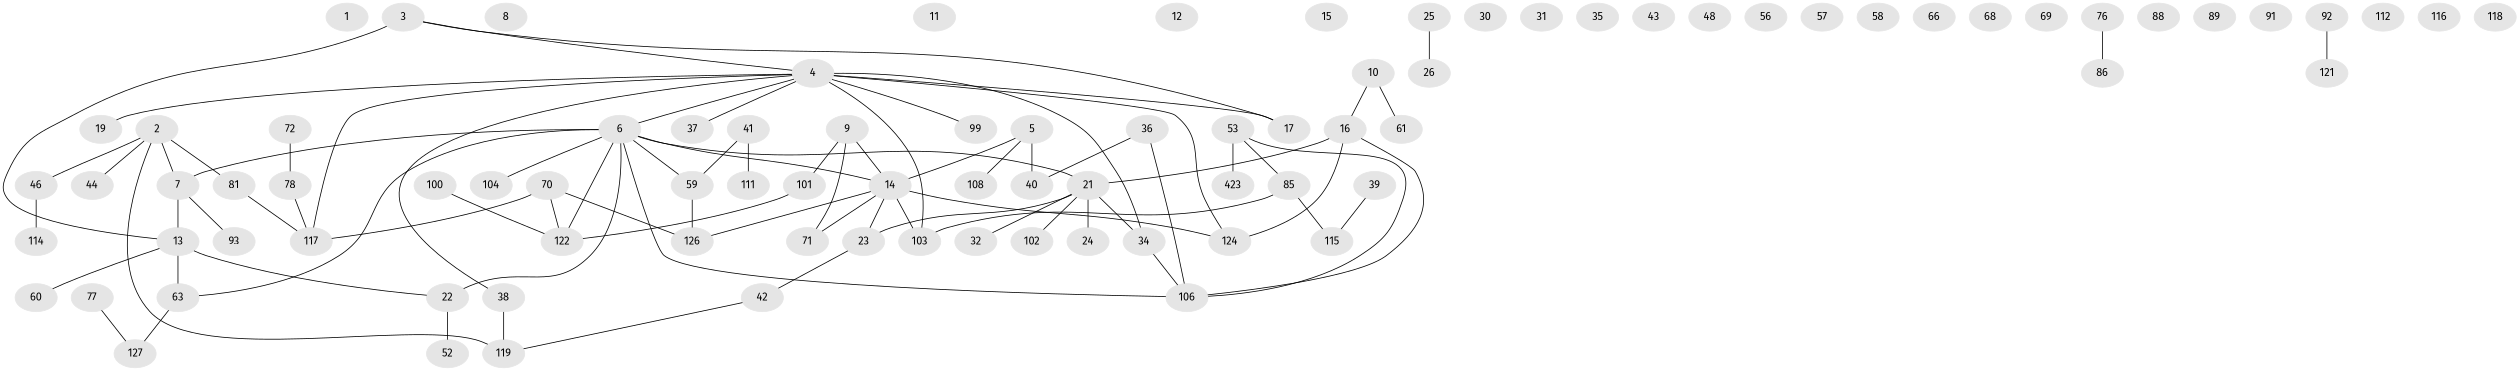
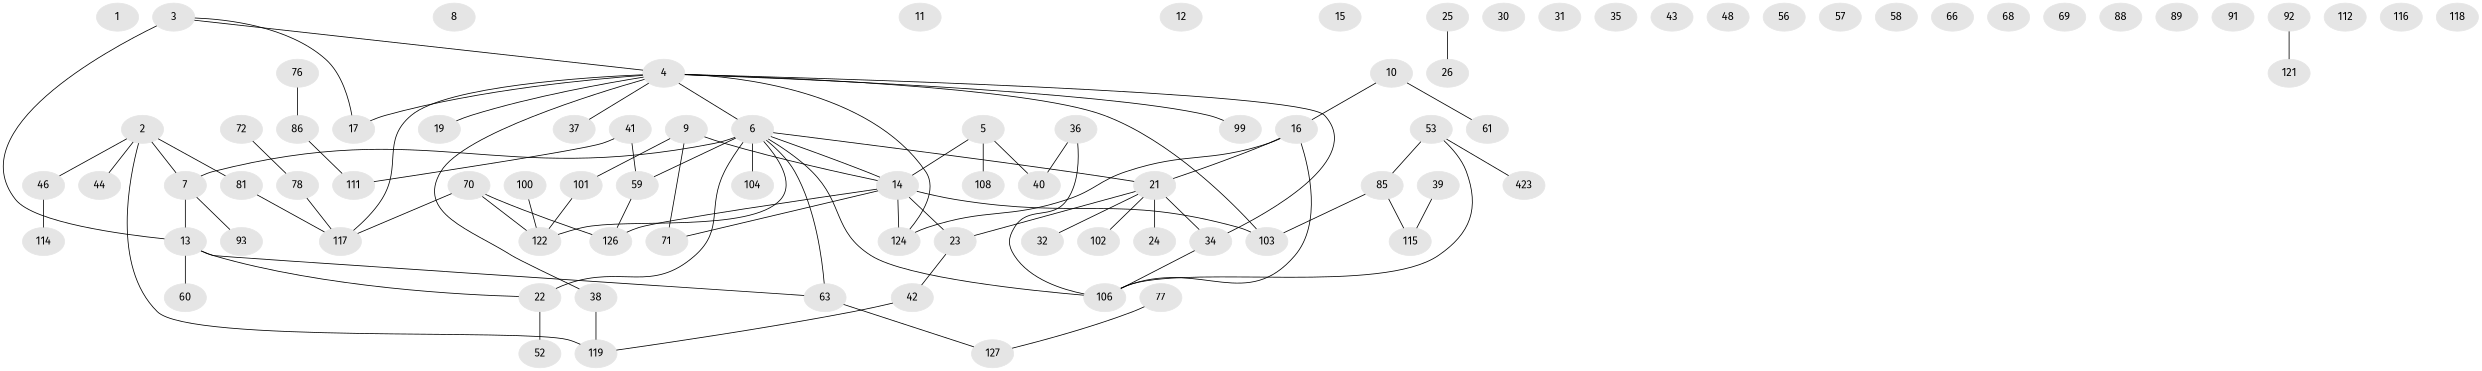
none -> (326, 157)
